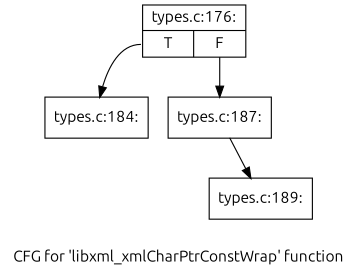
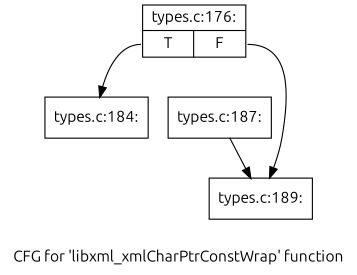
(220, 72) -> (286, 96)
